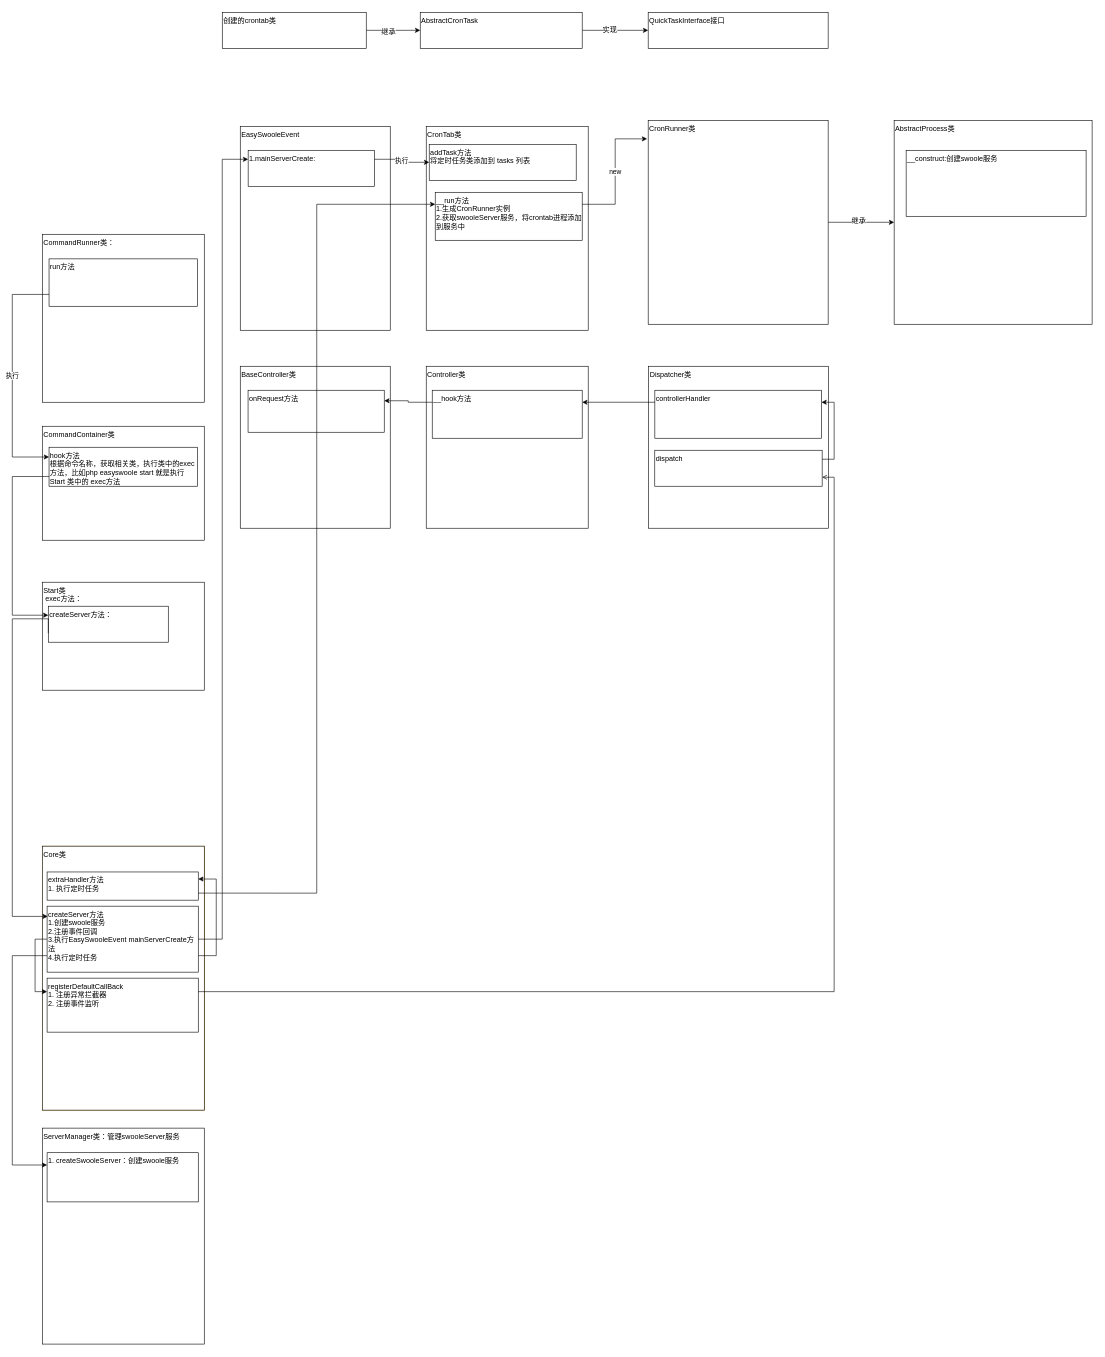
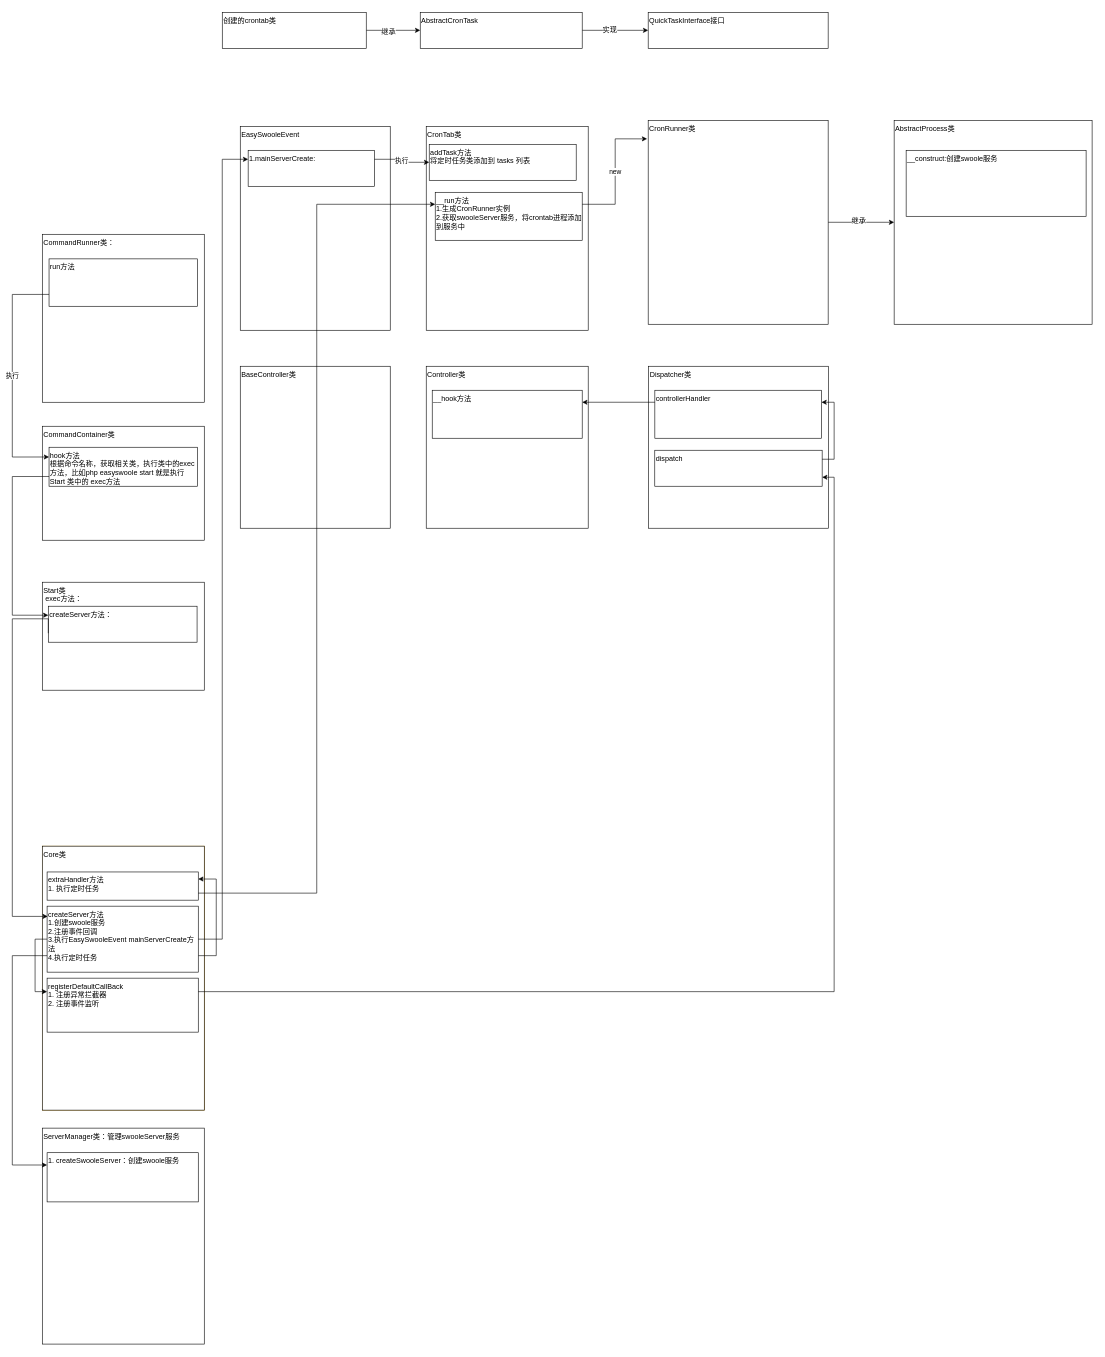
(408, 402) -> none
(316, 411) -> none
(826, 477) -> (827, 477)
(108, 624) -> (123, 624)
